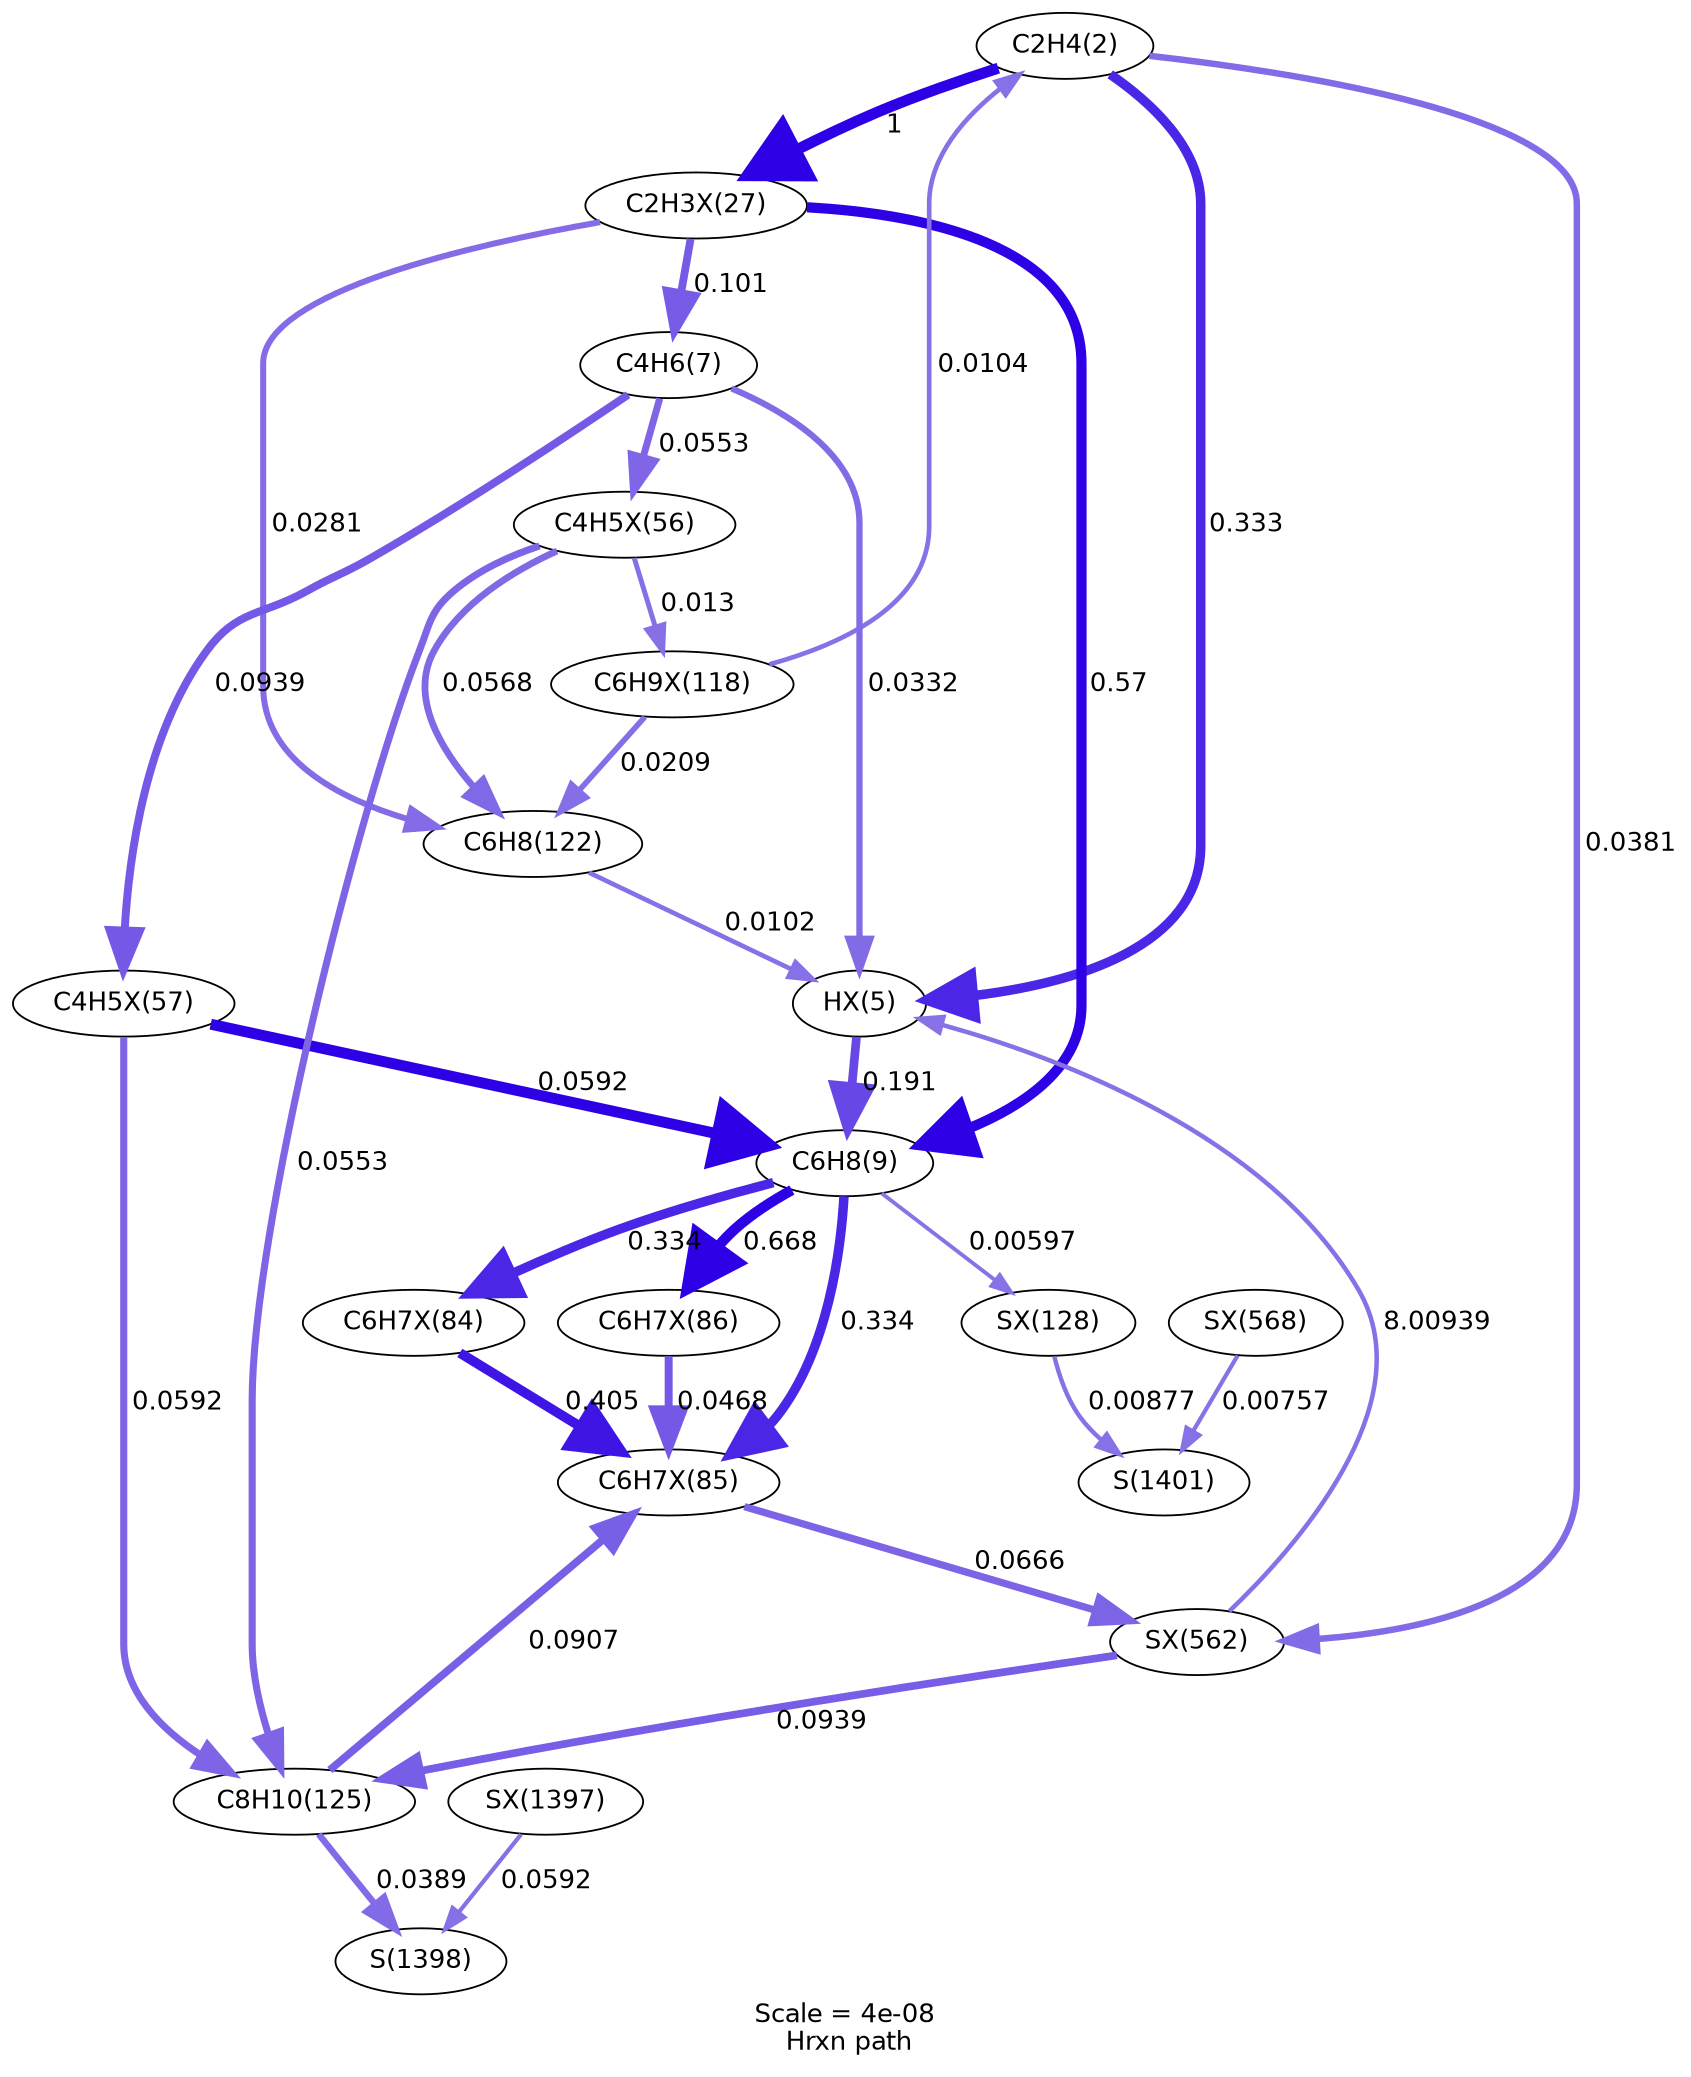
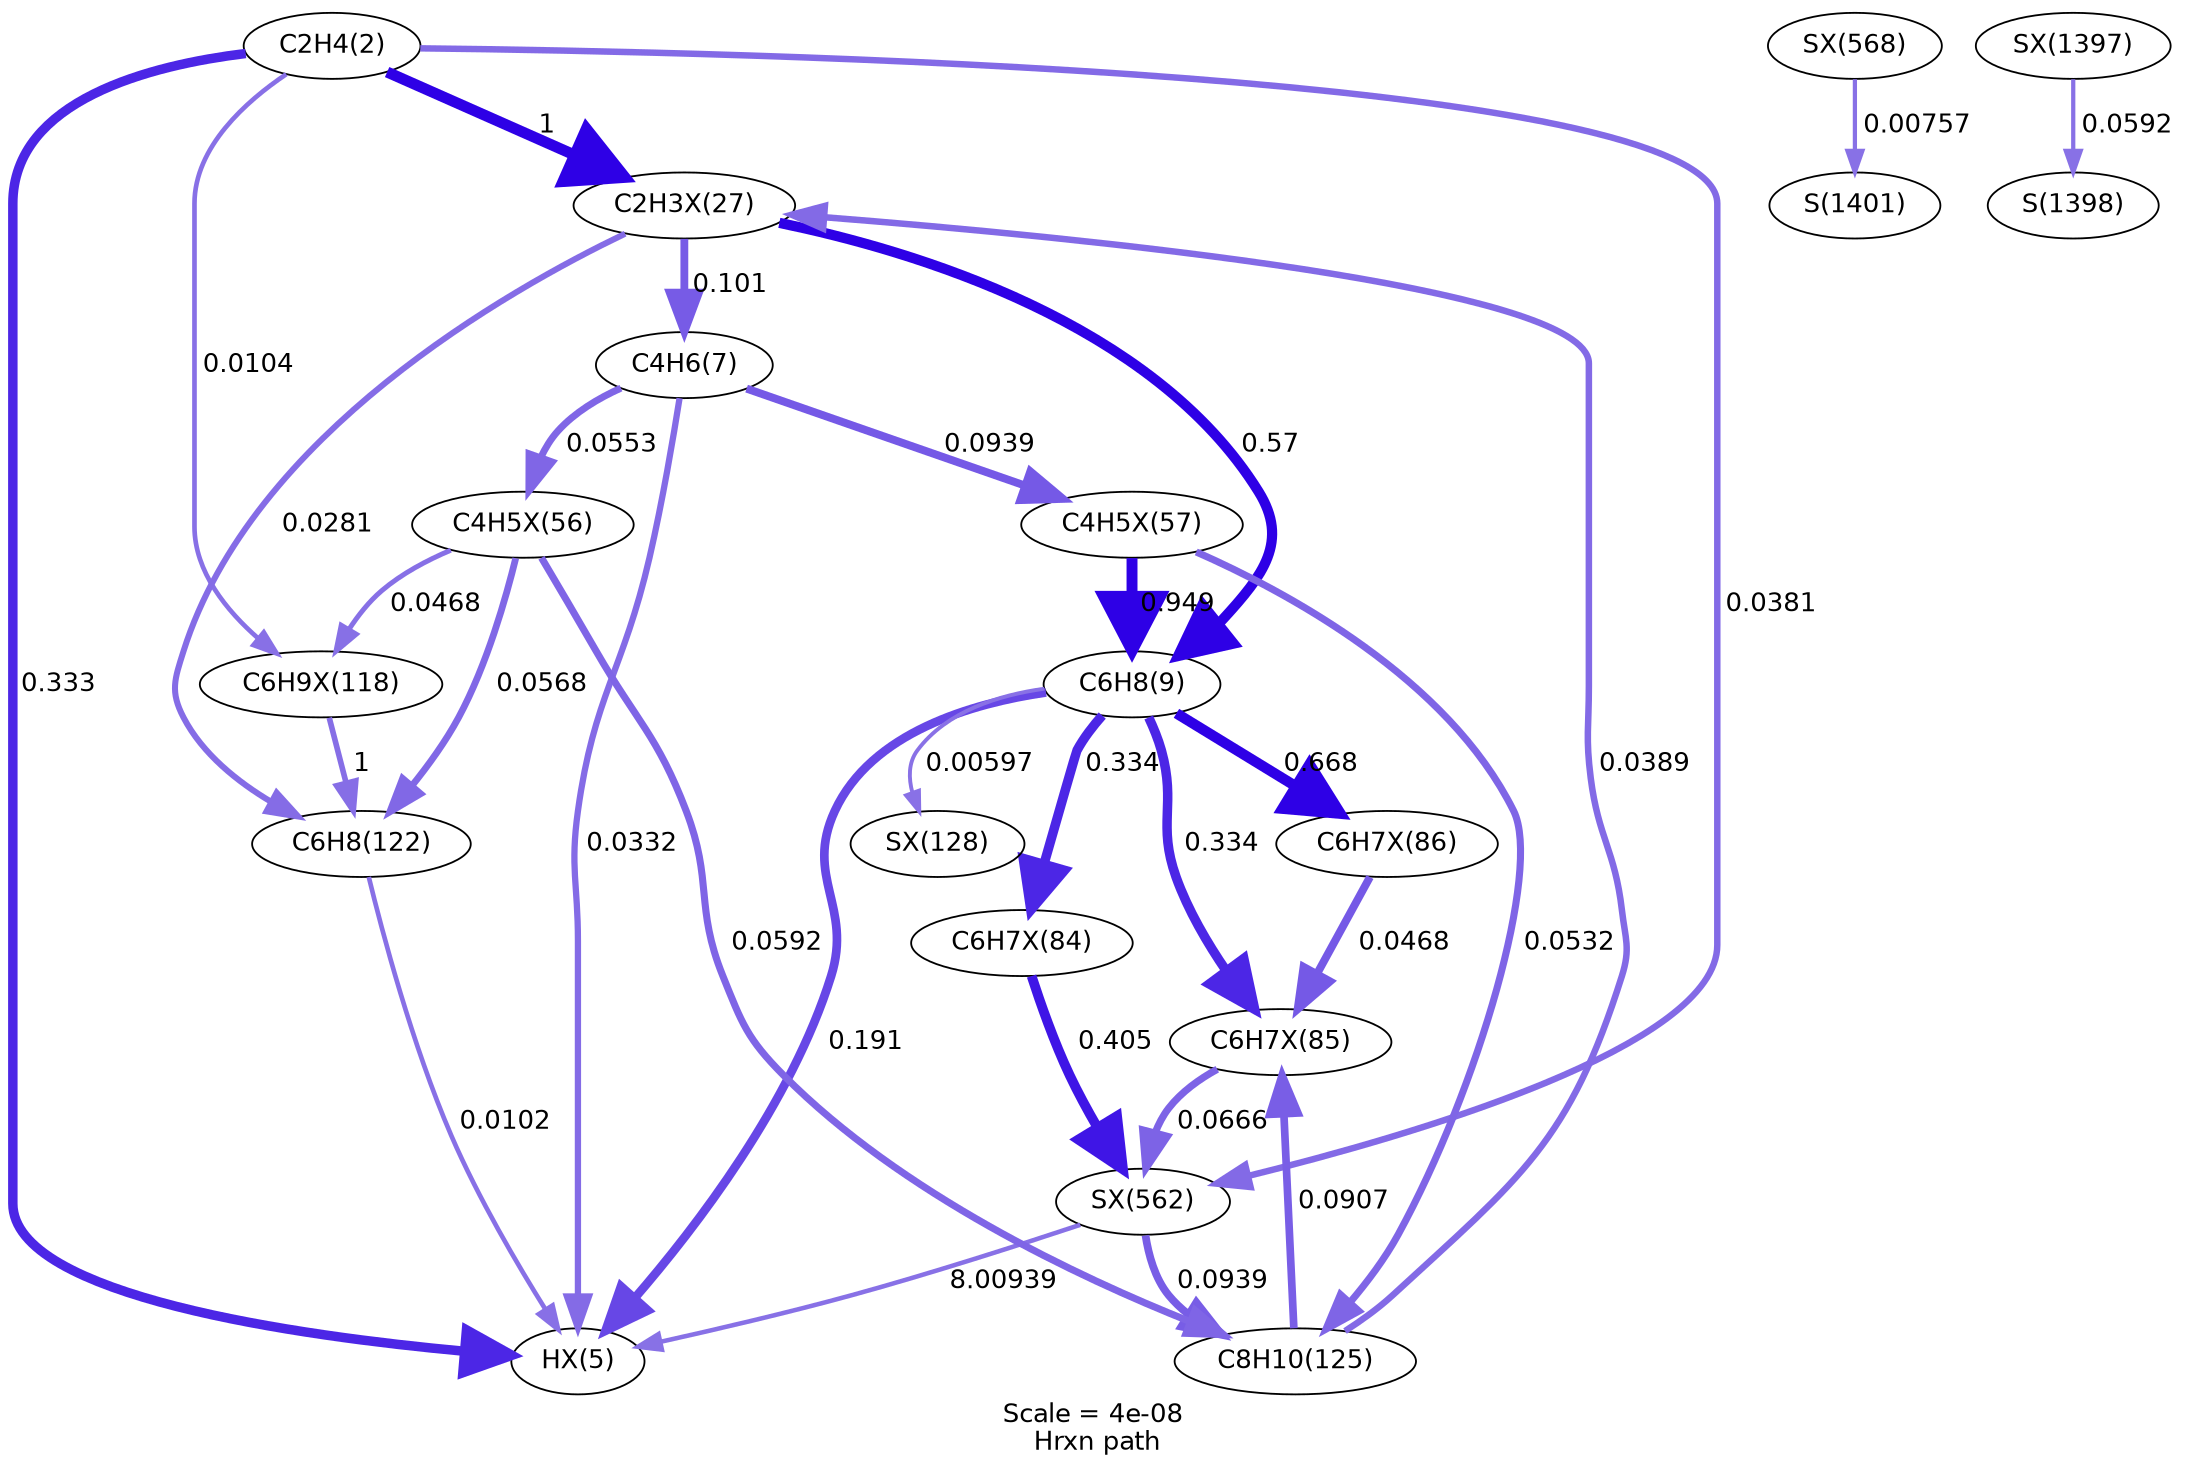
(929, 408) -> (194, 349)
(694, 605) -> (432, 605)
(662, 764) -> (358, 764)
(854, 1062) -> (835, 956)
(580, 1083) -> (1174, 605)
(339, 1163) -> (773, 943)
(520, 1390) -> (1060, 1053)
(1071, 1402) -> none
(174, 1403) -> (1566, 943)
(347, 1869) -> (1589, 507)
